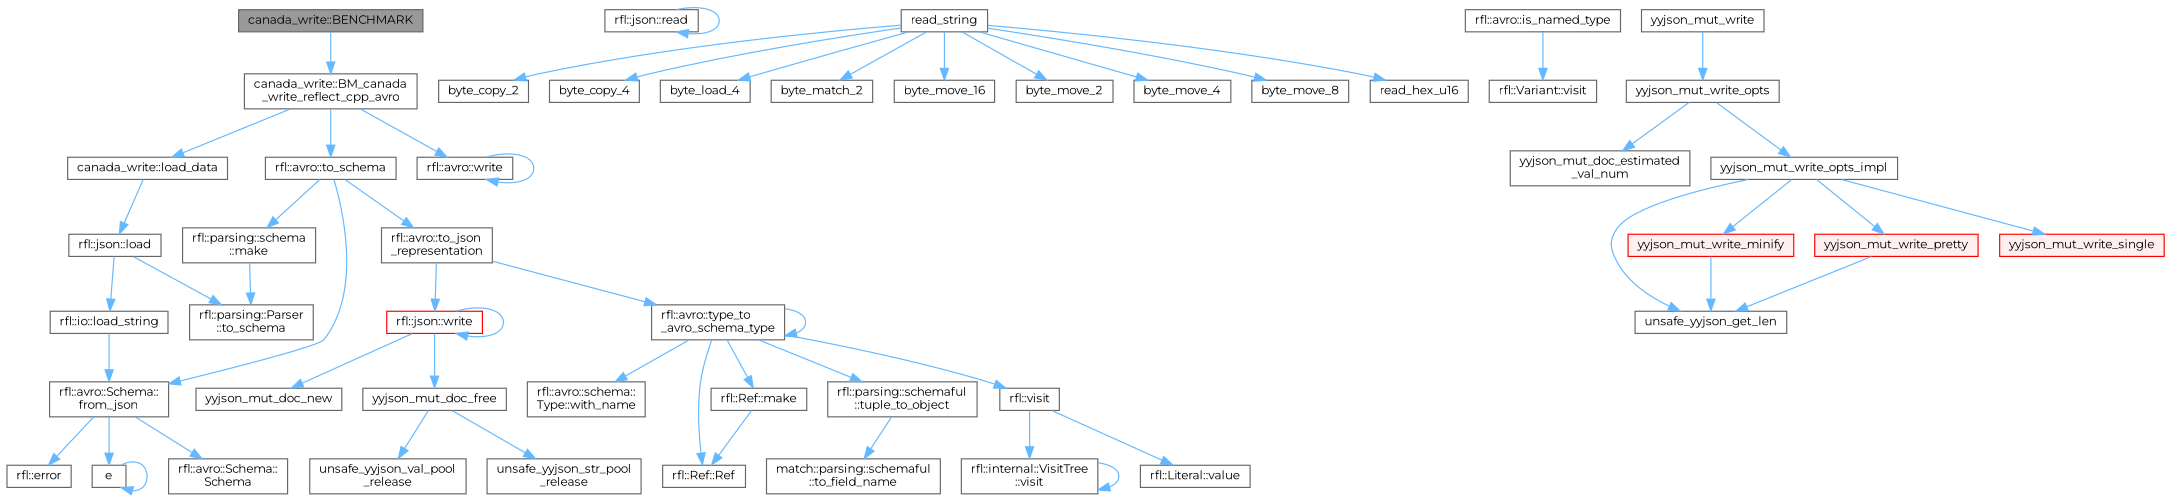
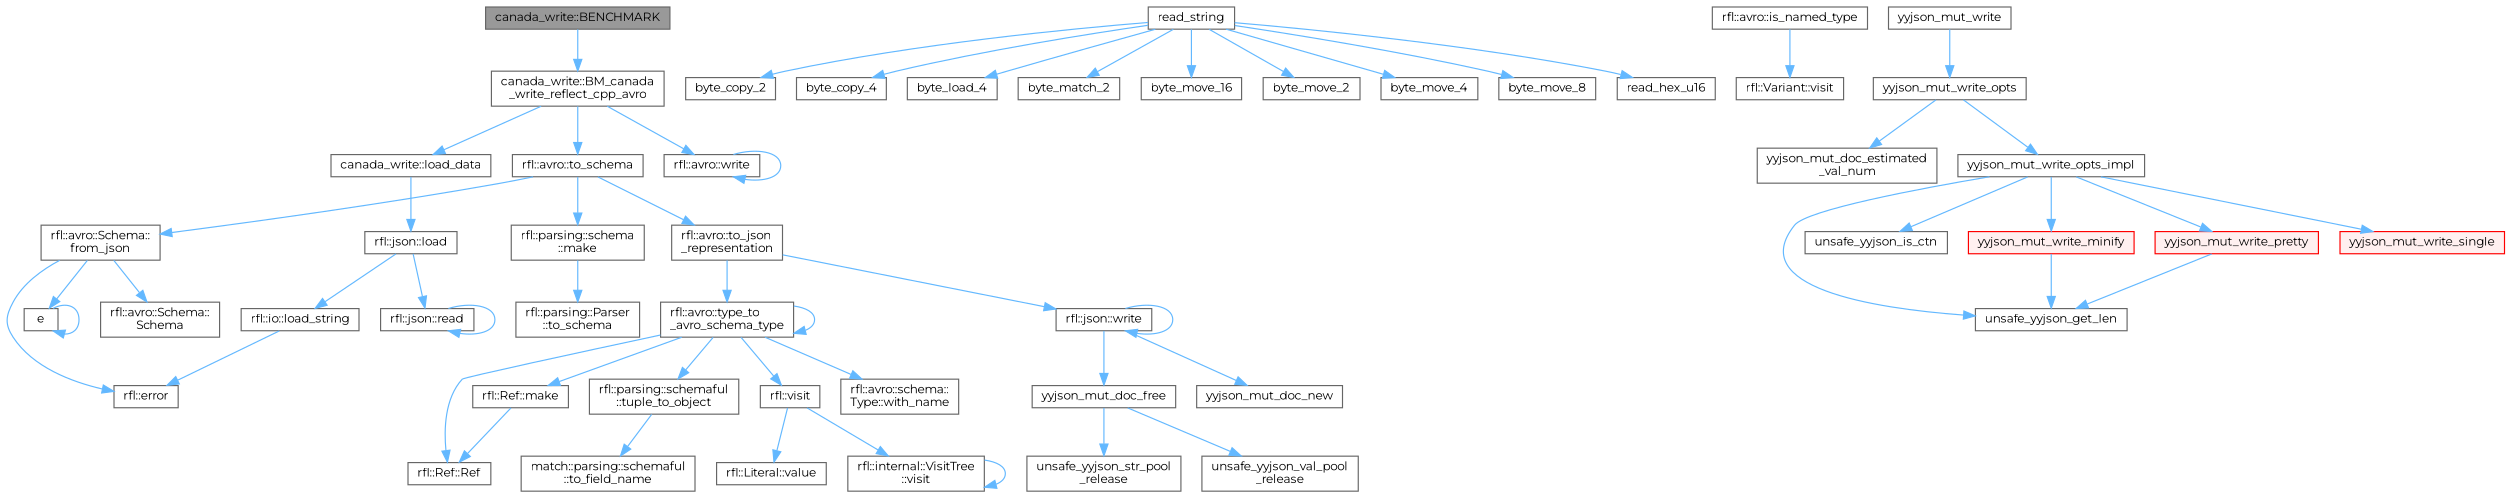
none -> (1876, 243)
(172, 278) -> (418, 275)
(435, 322) -> (1104, 320)
(109, 352) -> (229, 355)
